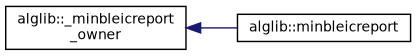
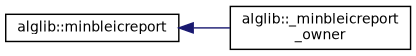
(219, 28) -> (212, 28)
